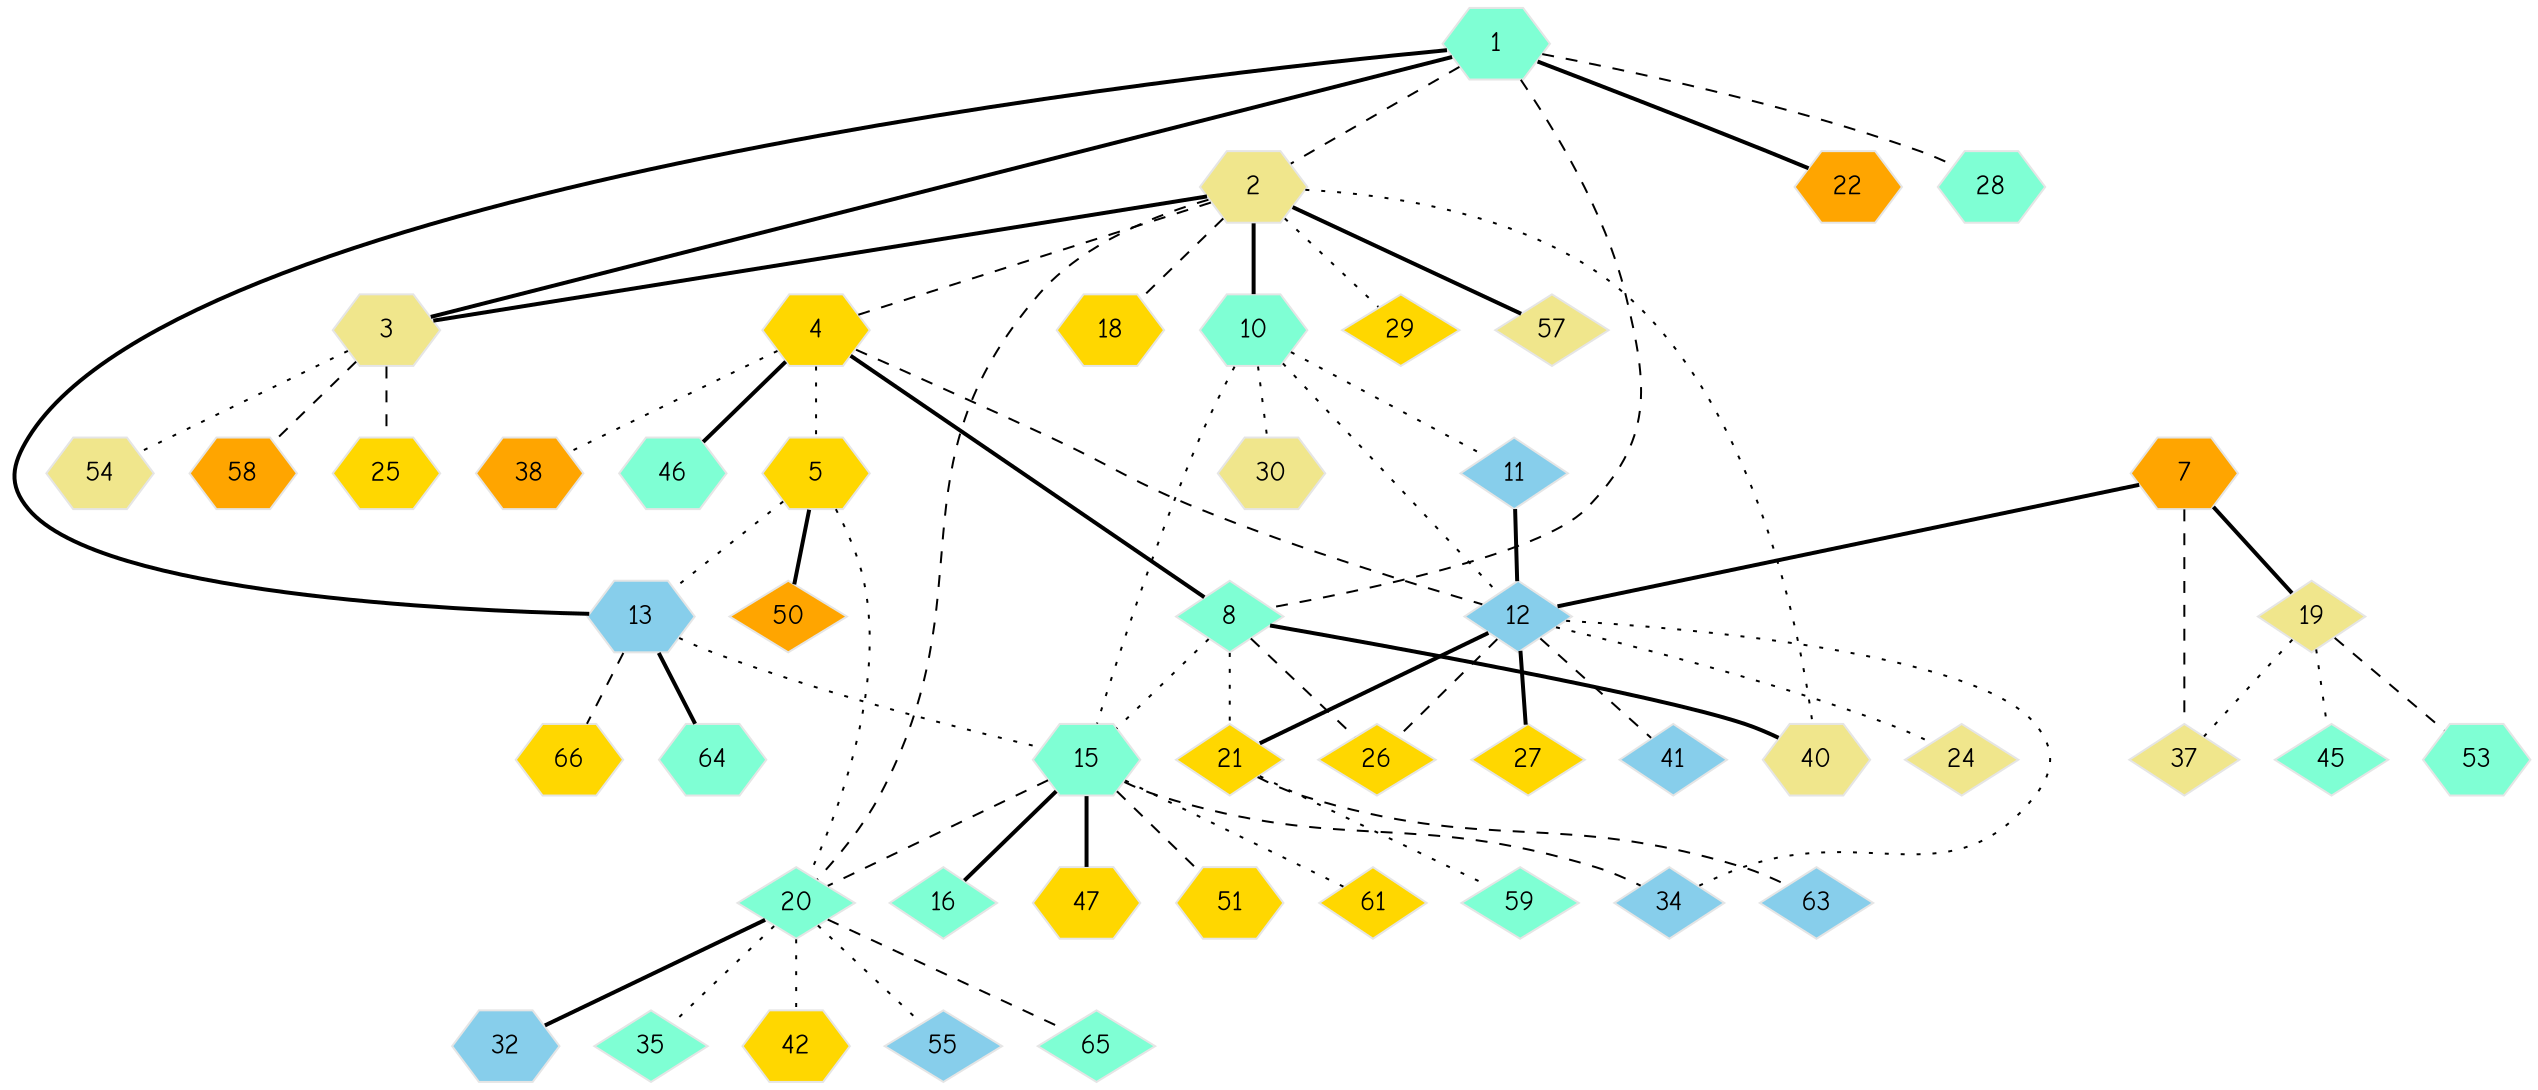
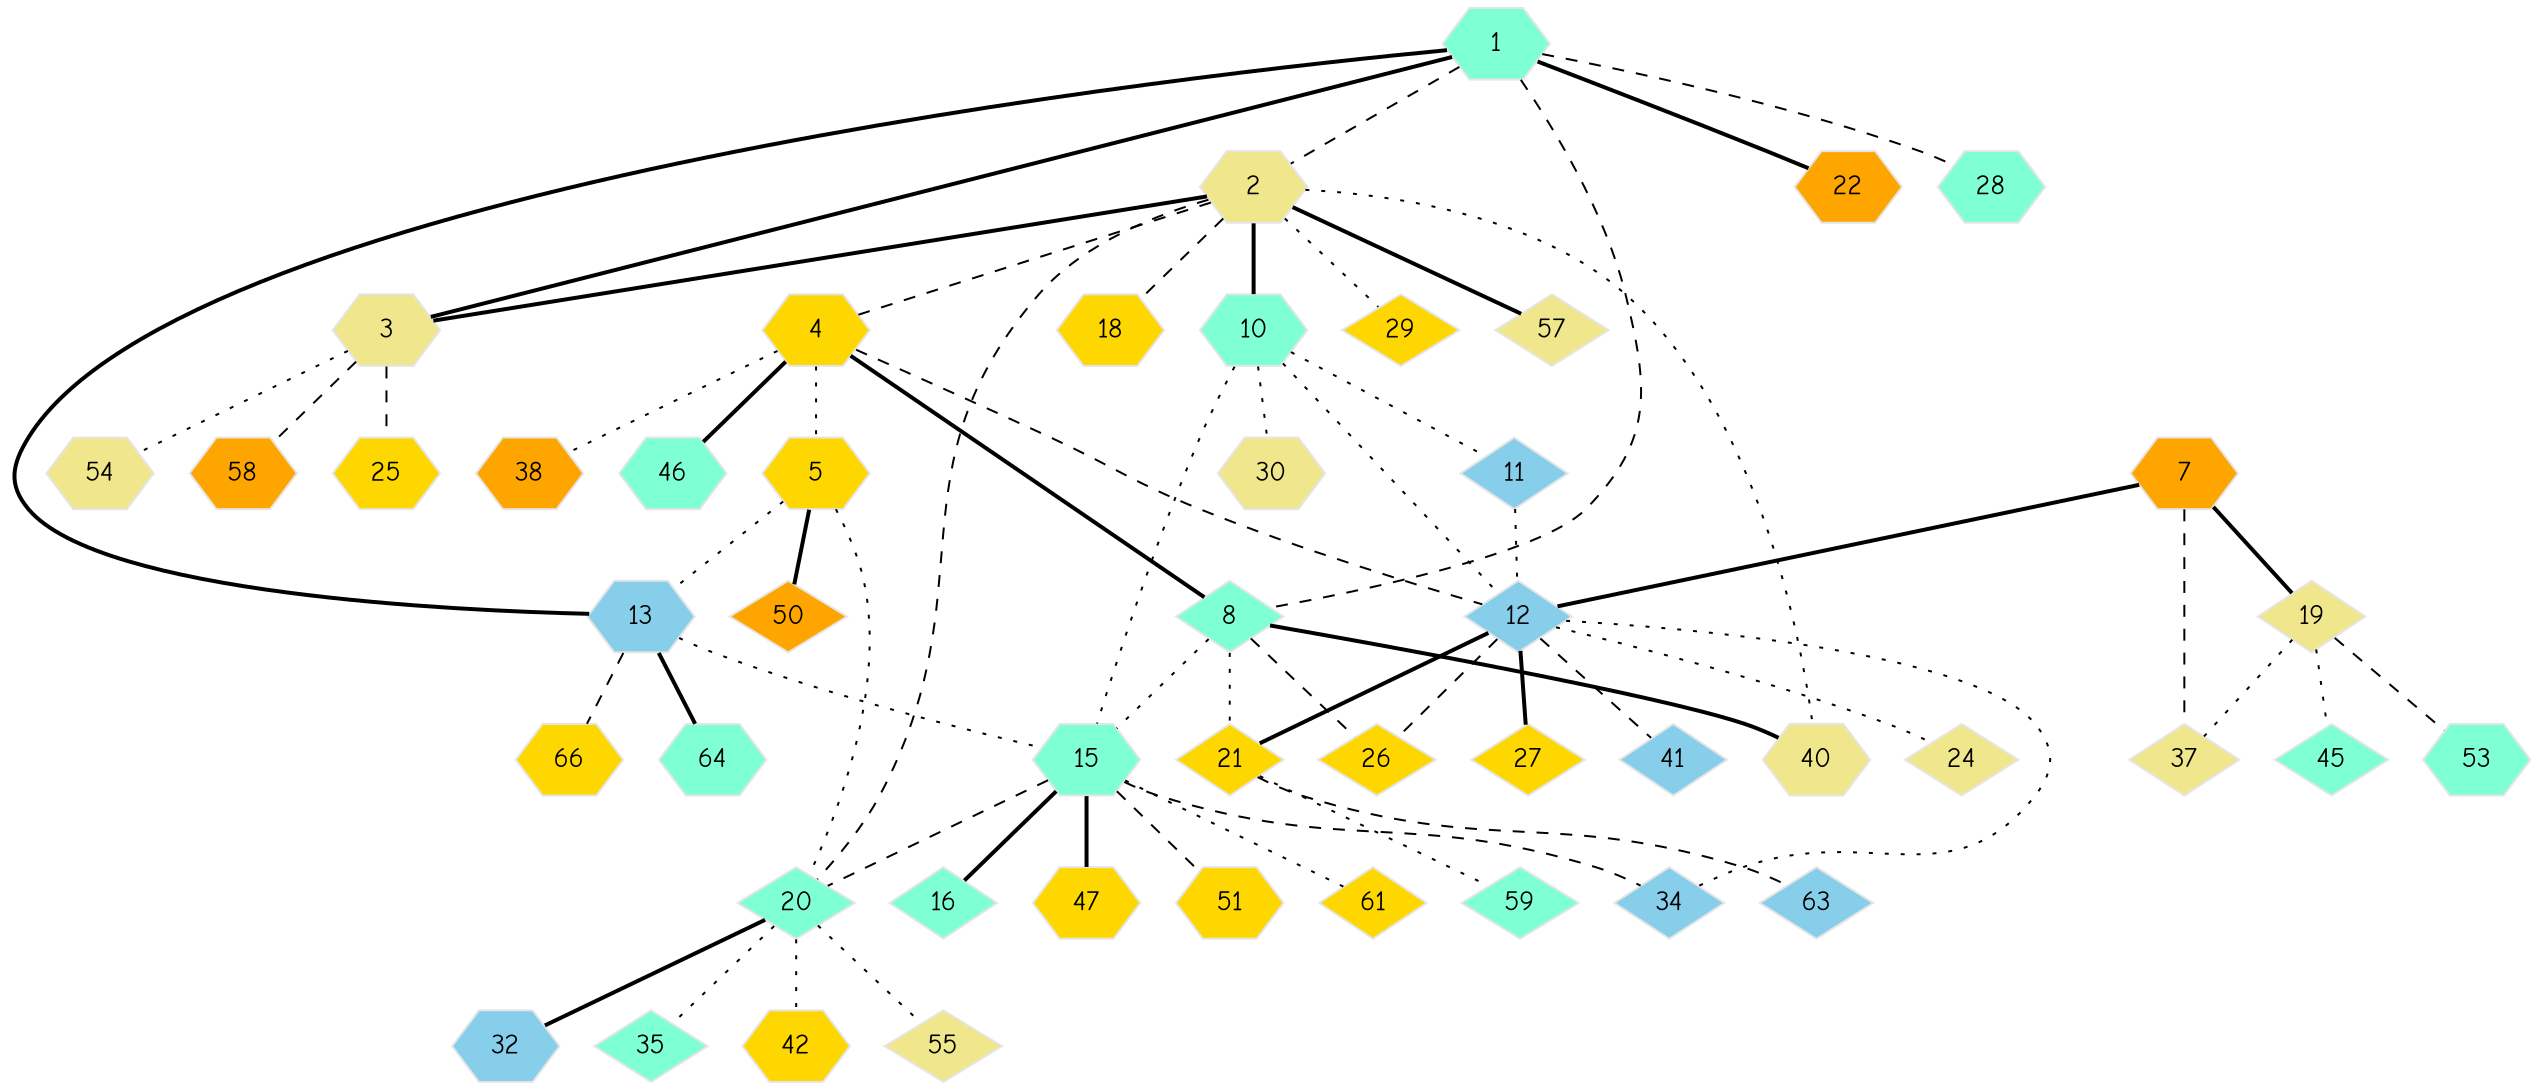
(1516, 532) -> (1516, 532)
(943, 1046) -> (943, 1046)
(1096, 1046) -> none
